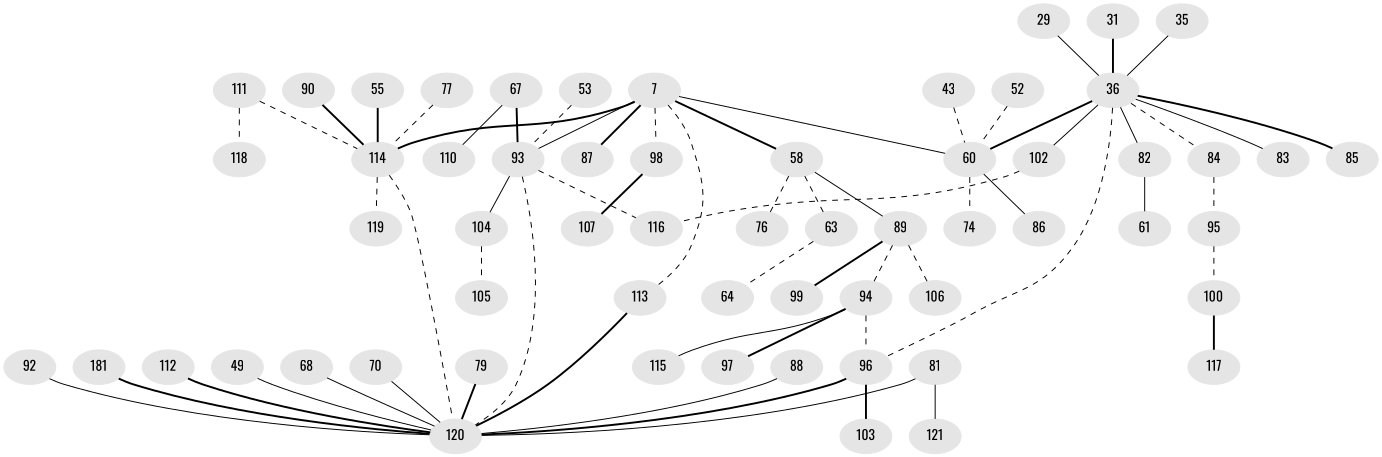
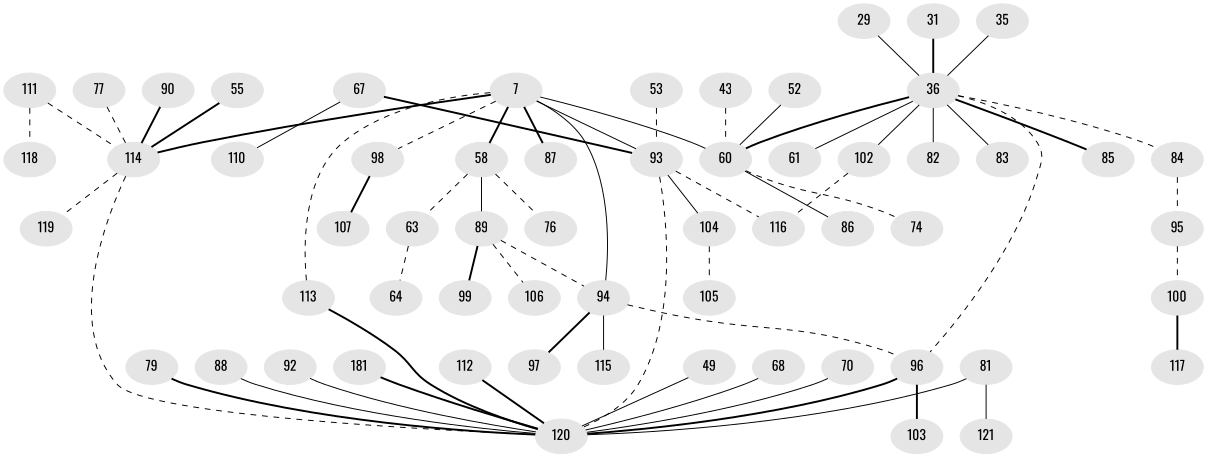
(994, 125) -> (760, 125)
none -> (600, 178)
(1145, 194) -> (864, 125)
